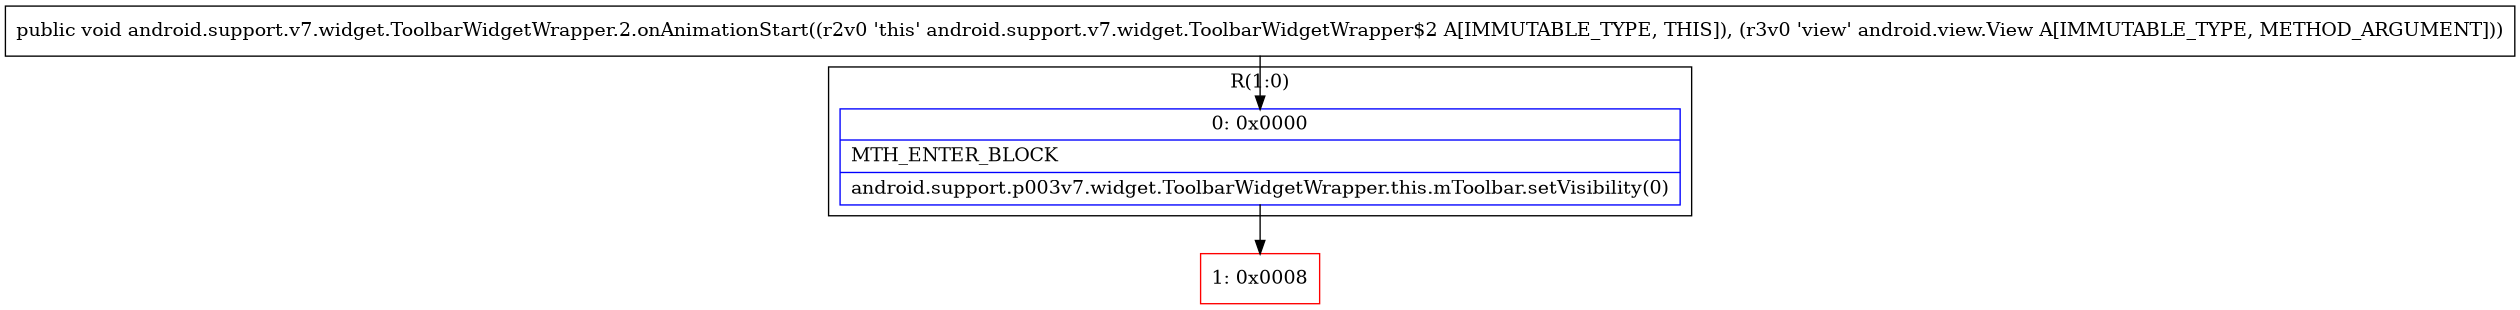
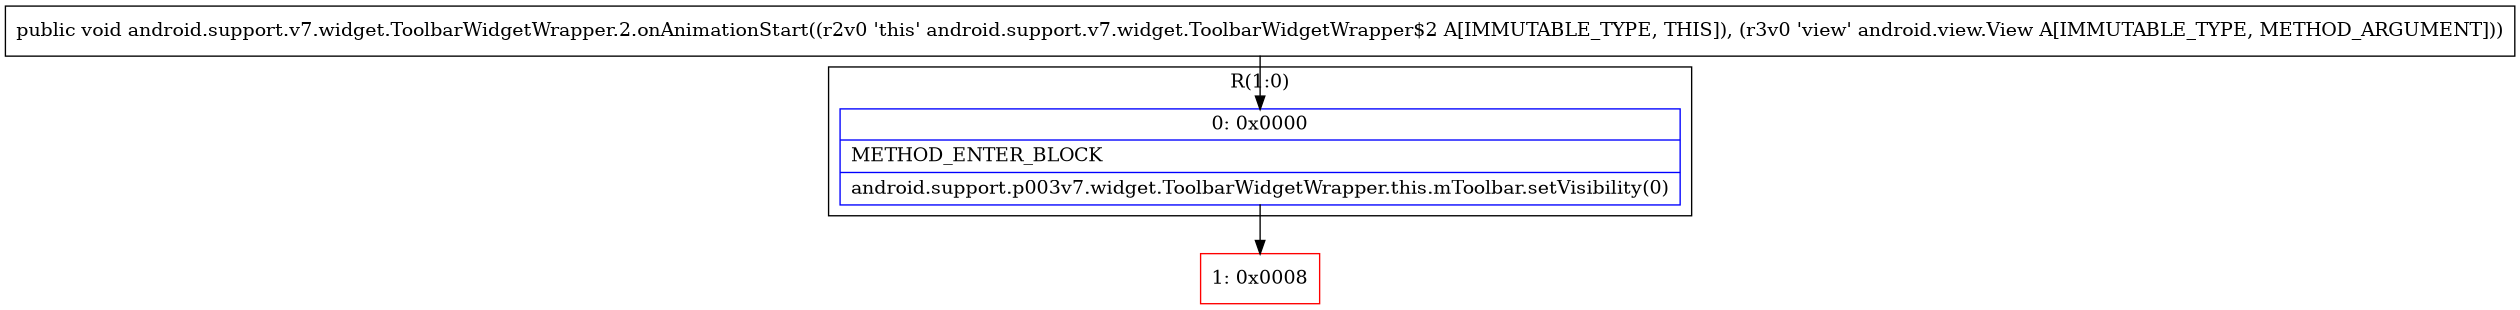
(955, 156) -> (977, 156)
